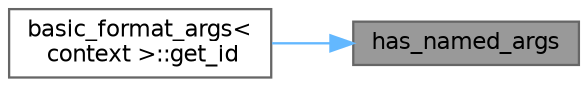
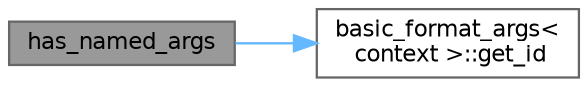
(301, 43) -> (265, 43)
